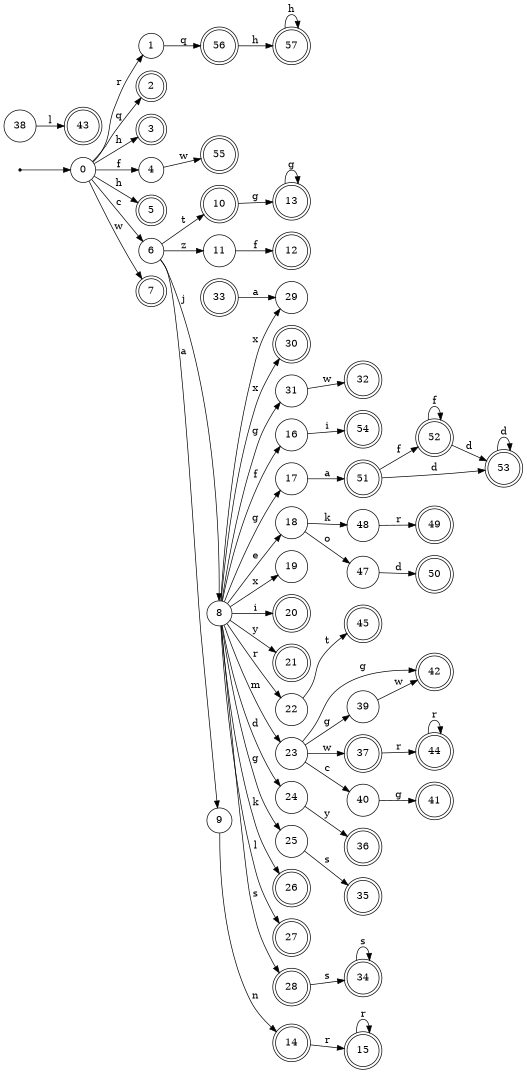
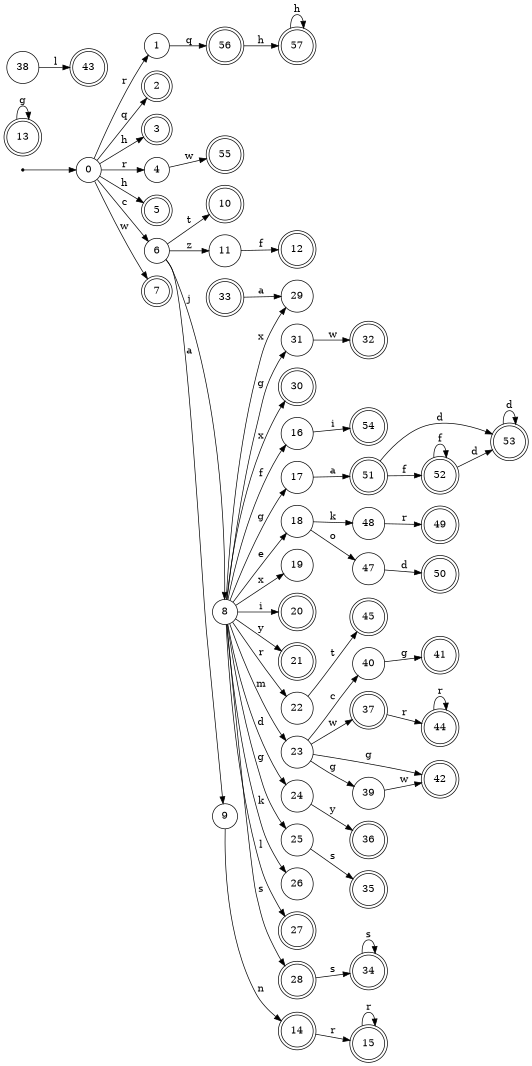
(119, 165) -> (124, 165)
(252, 203) -> none
(292, 888) -> (297, 884)
